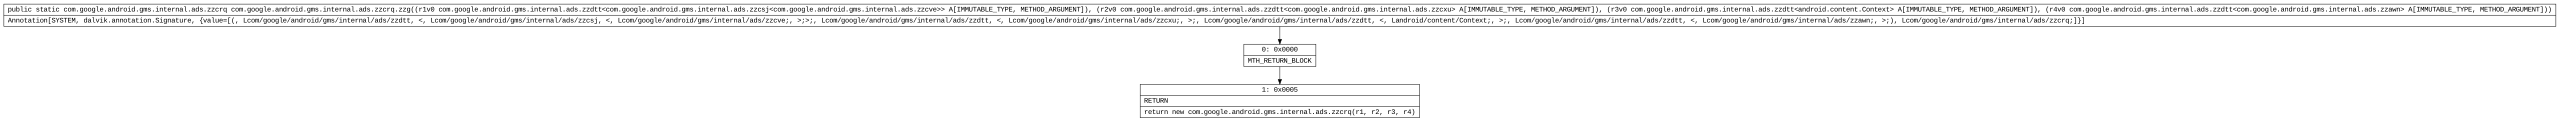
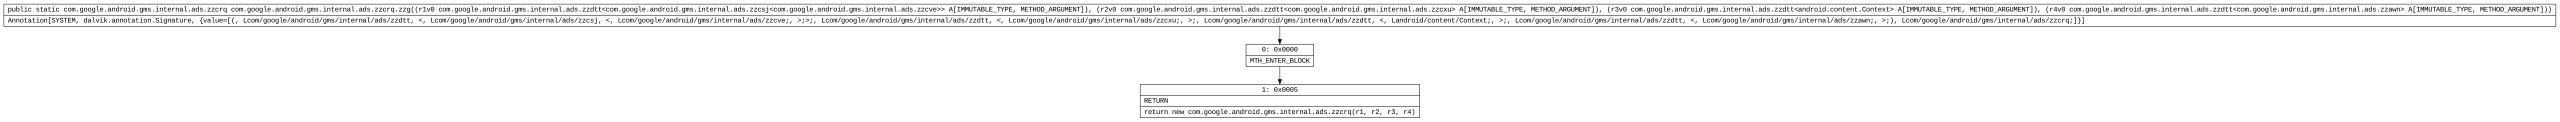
(1280, 61) -> (1280, 61)
